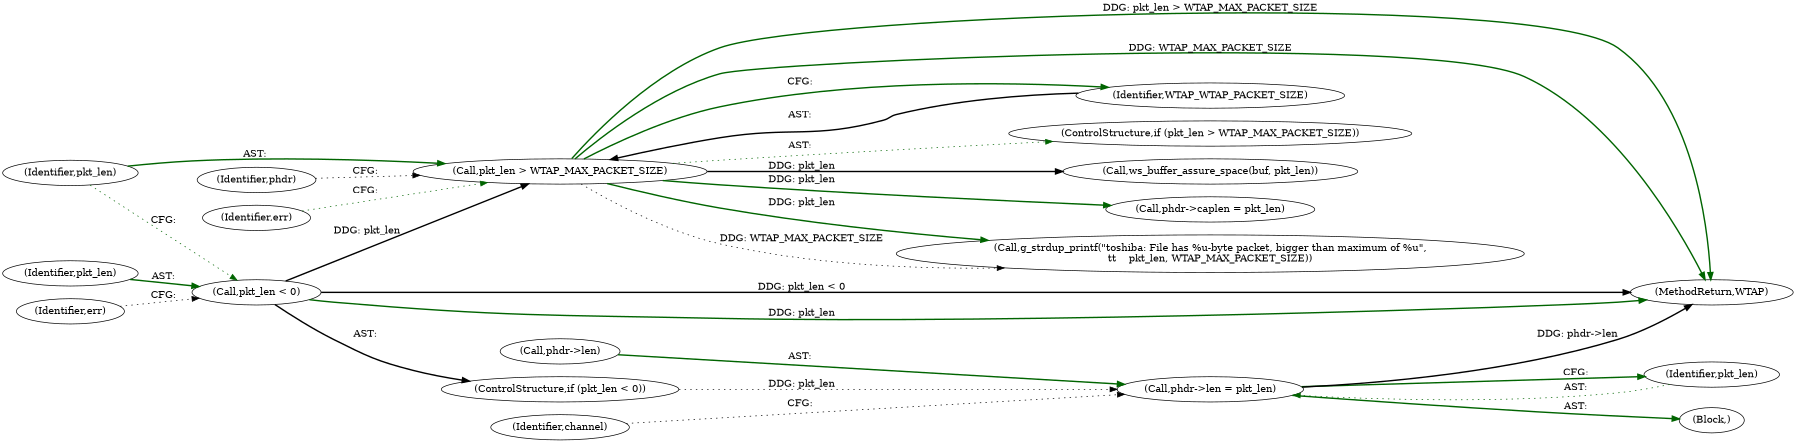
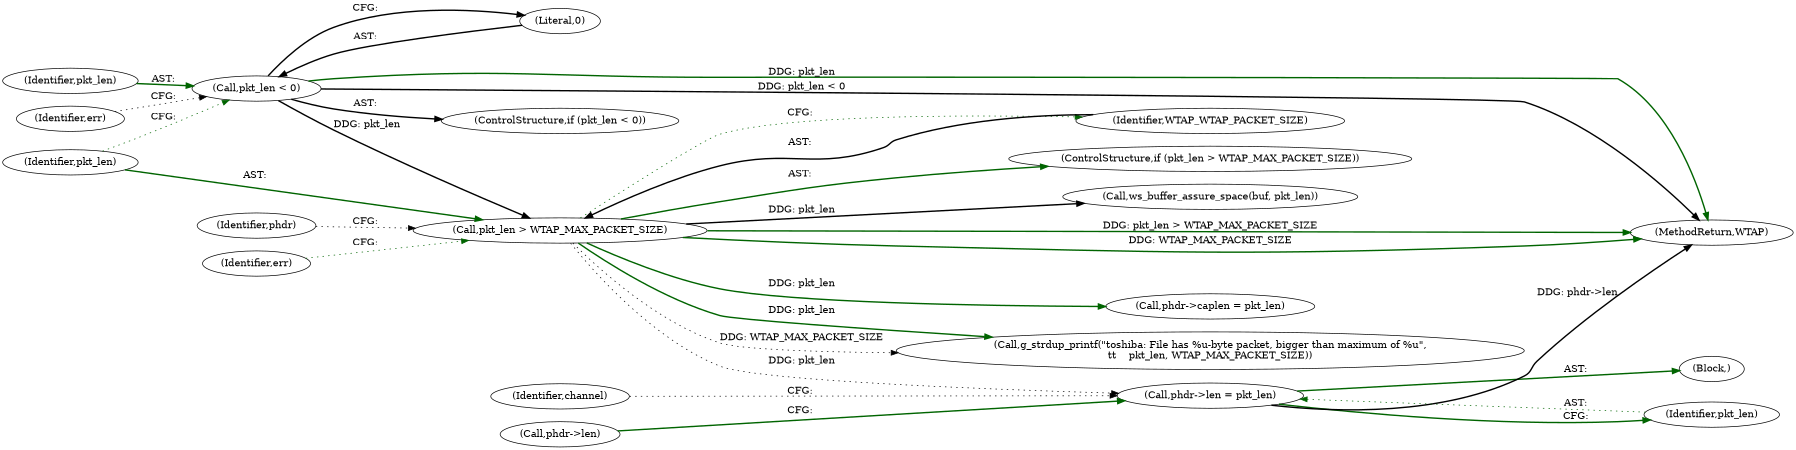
none -> (560, 21)
(837, 90) -> (816, 121)
(859, 152) -> (830, 185)
(802, 357) -> (802, 411)
(894, 389) -> (818, 379)
